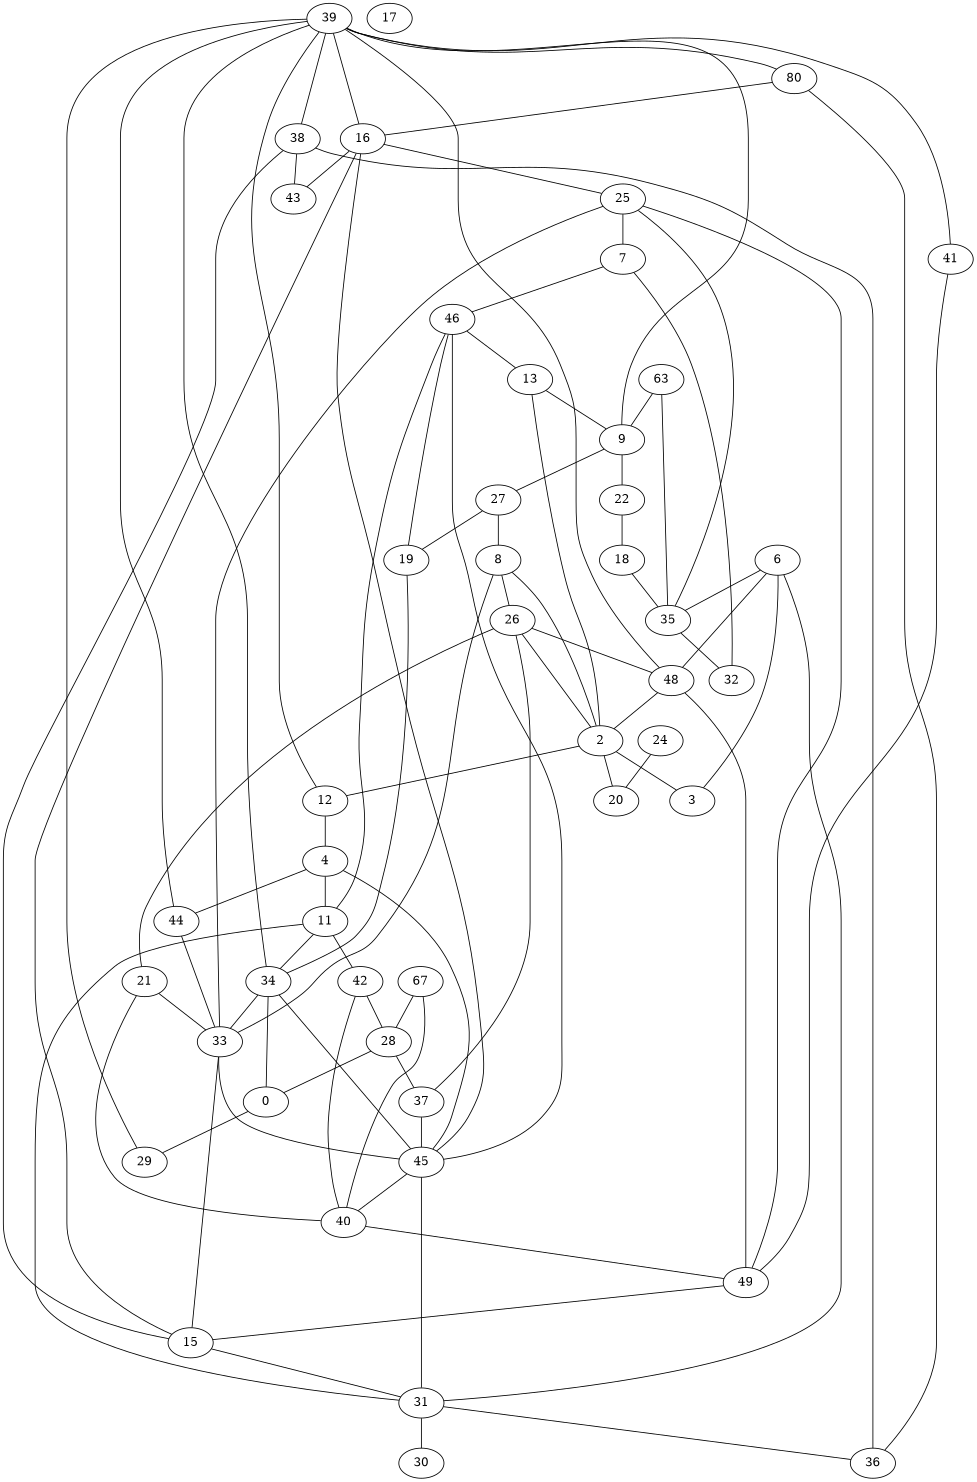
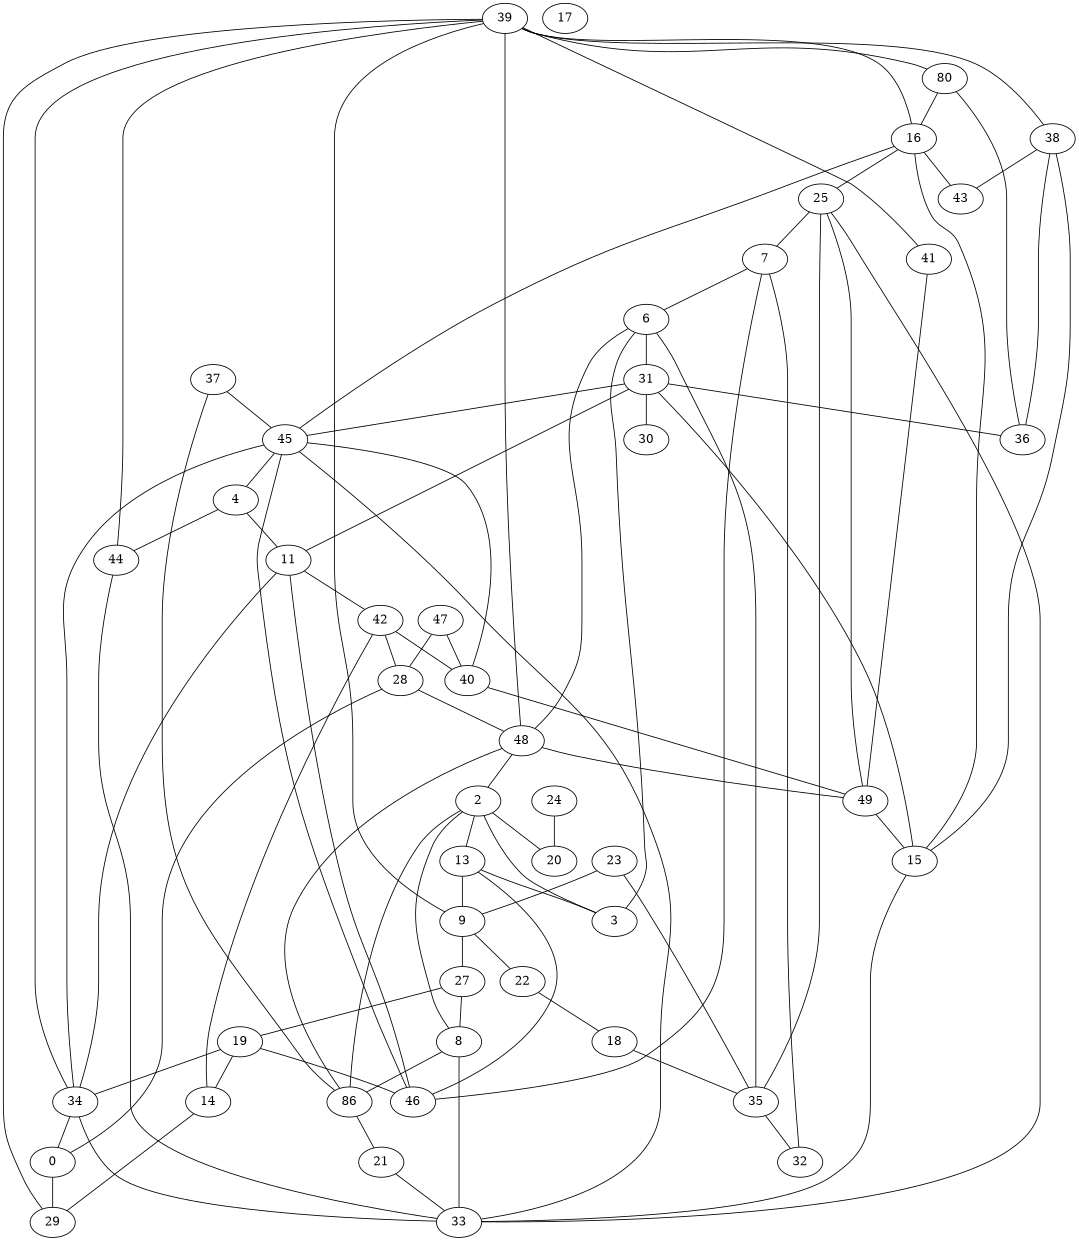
none -> (706, 289)
(661, 380) -> (615, 861)
(513, 620) -> (349, 1102)
(325, 801) -> none
none -> (533, 889)
(421, 982) -> (441, 620)
(403, 1068) -> (461, 711)
none -> (208, 1102)
(123, 1183) -> none
